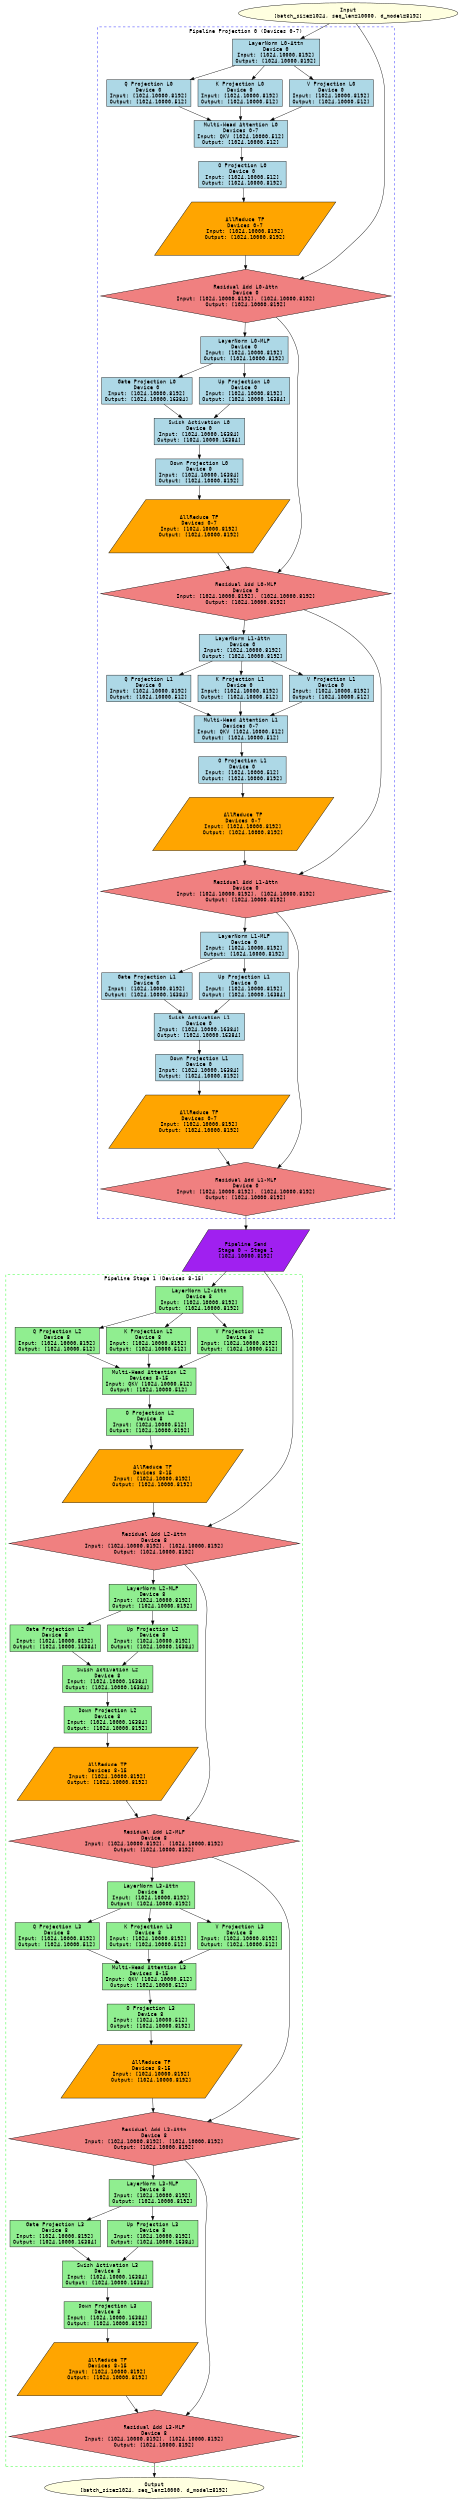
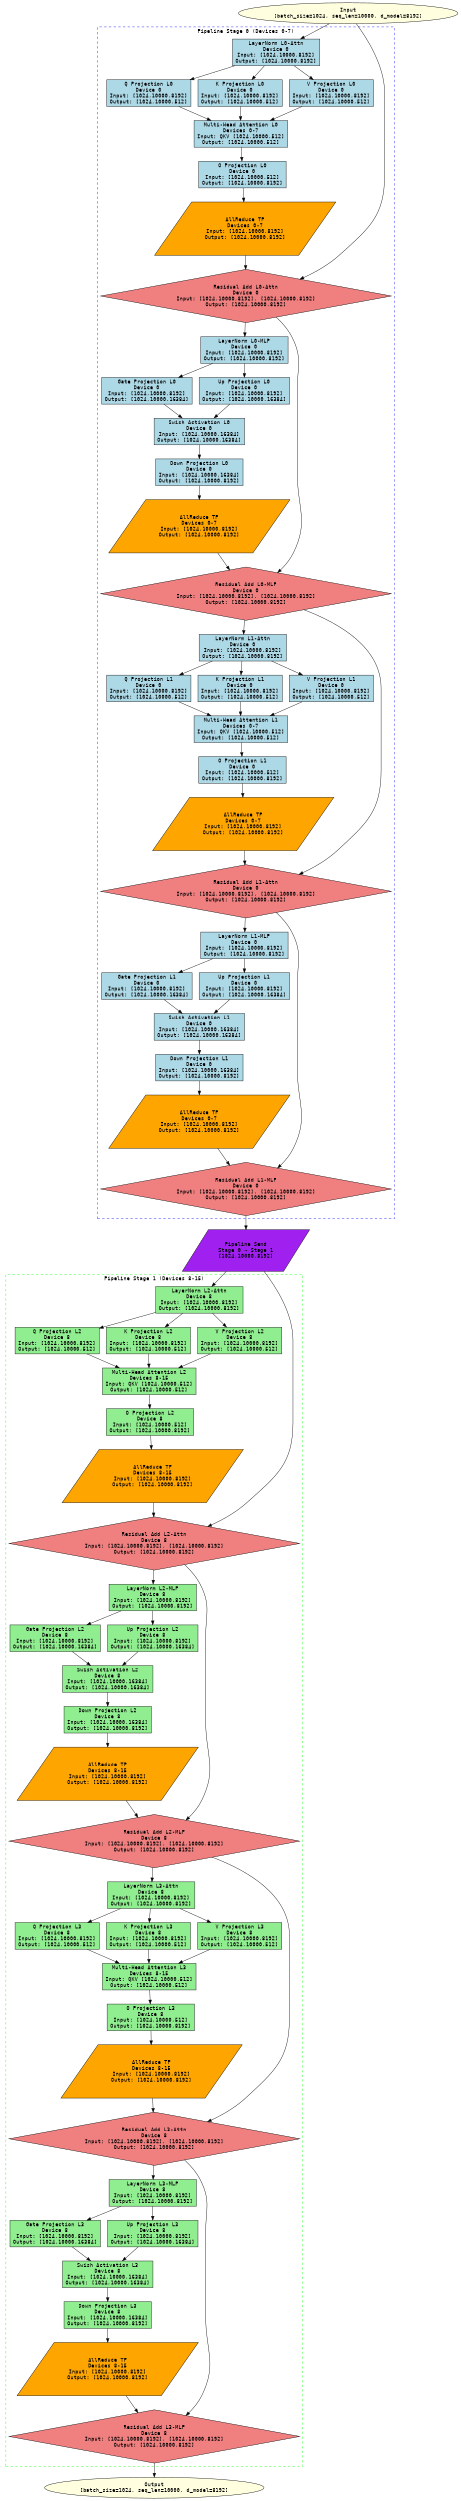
(246, 31) -> (246, 31)
